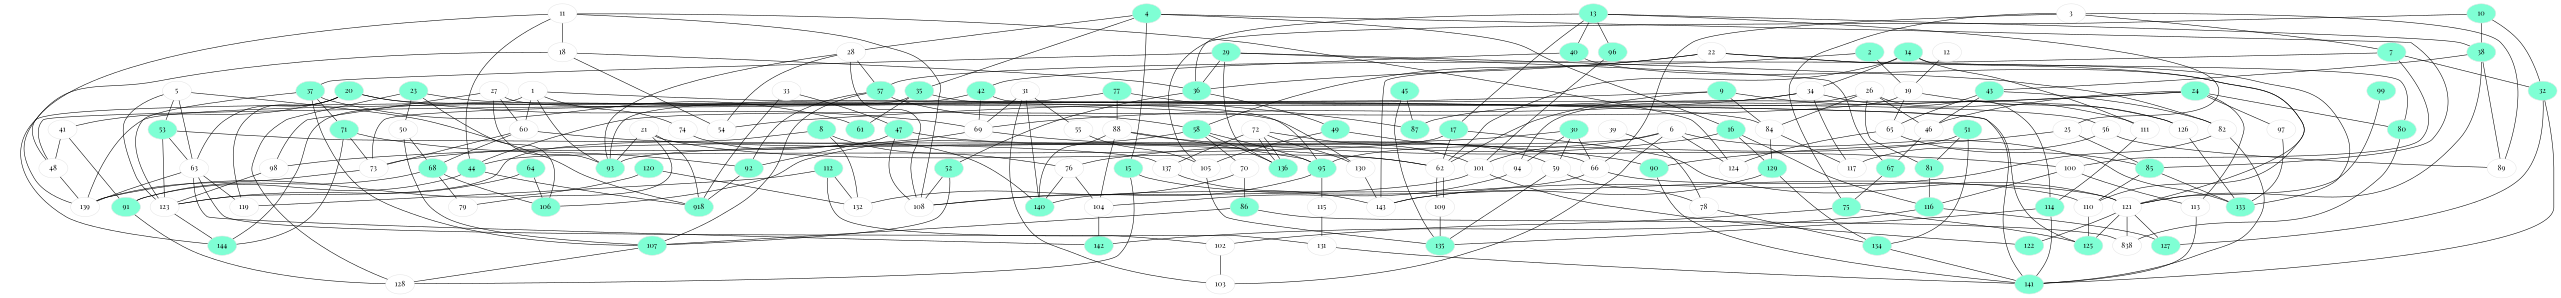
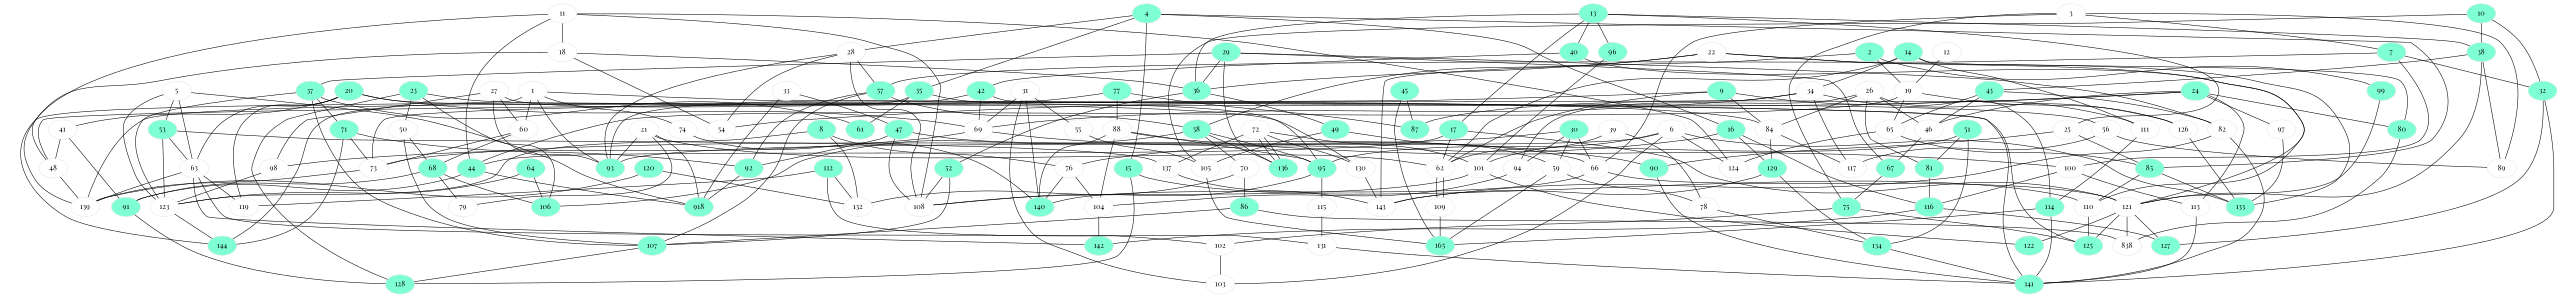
none -> (2113, 74)
(982, 145) -> (1526, 149)
(1440, 246) -> (1440, 246)
(400, 284) -> (400, 284)
